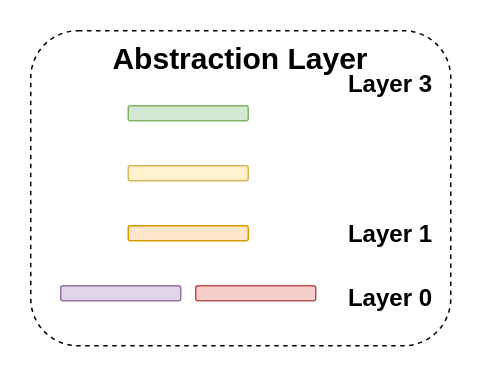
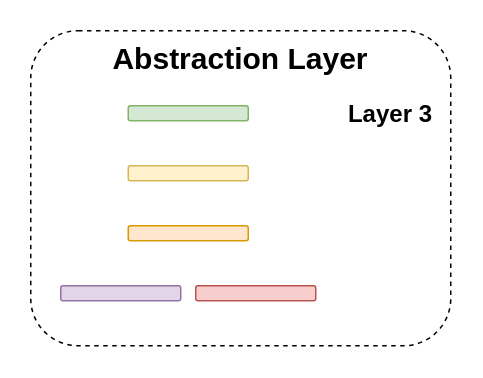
(391, 83) -> (391, 113)
(391, 233) -> none
(391, 297) -> none
